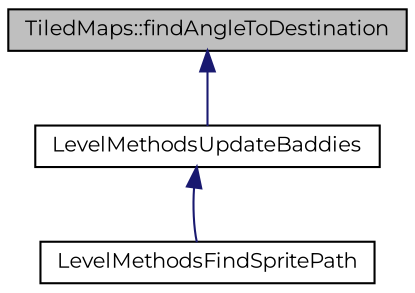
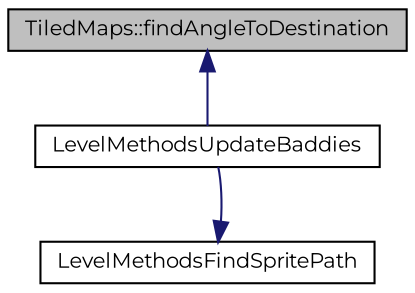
(194, 215) -> (221, 194)
